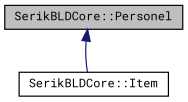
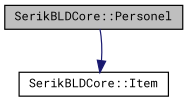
(86, 57) -> (102, 45)
